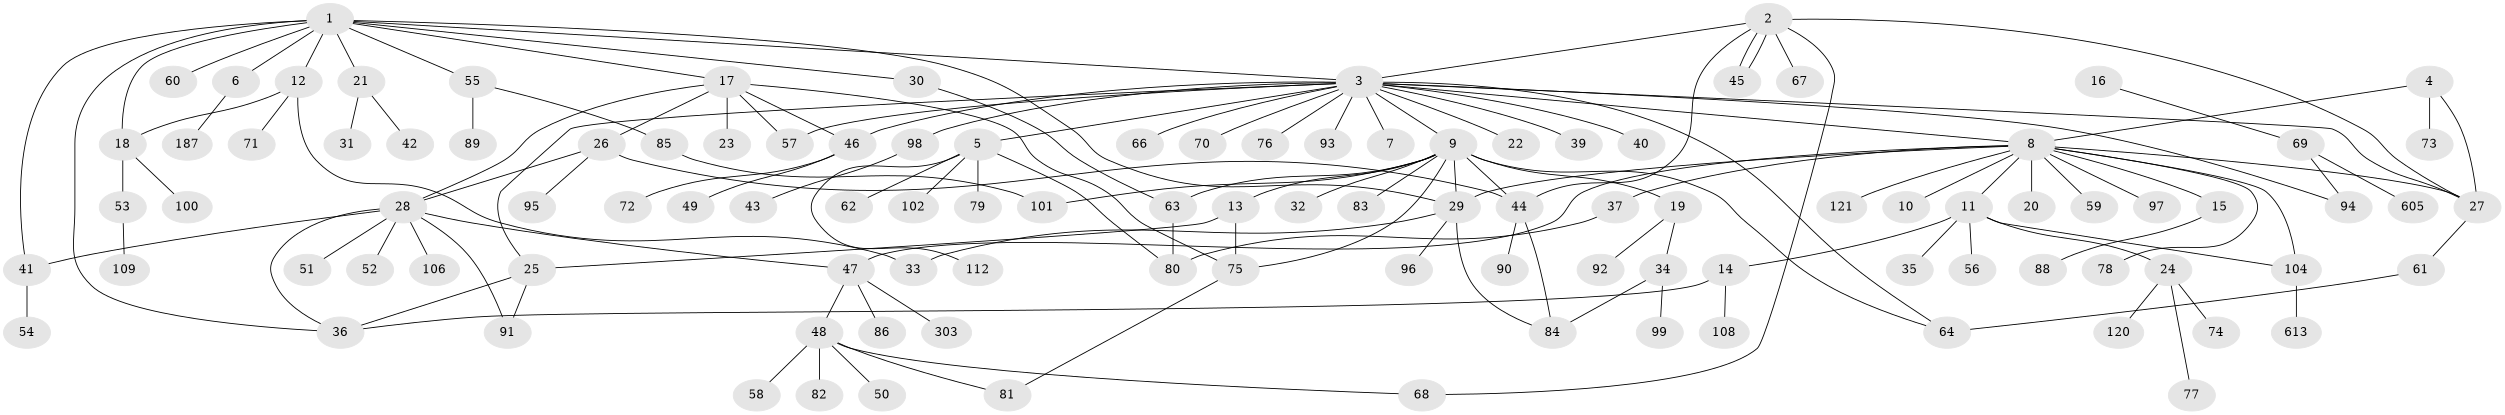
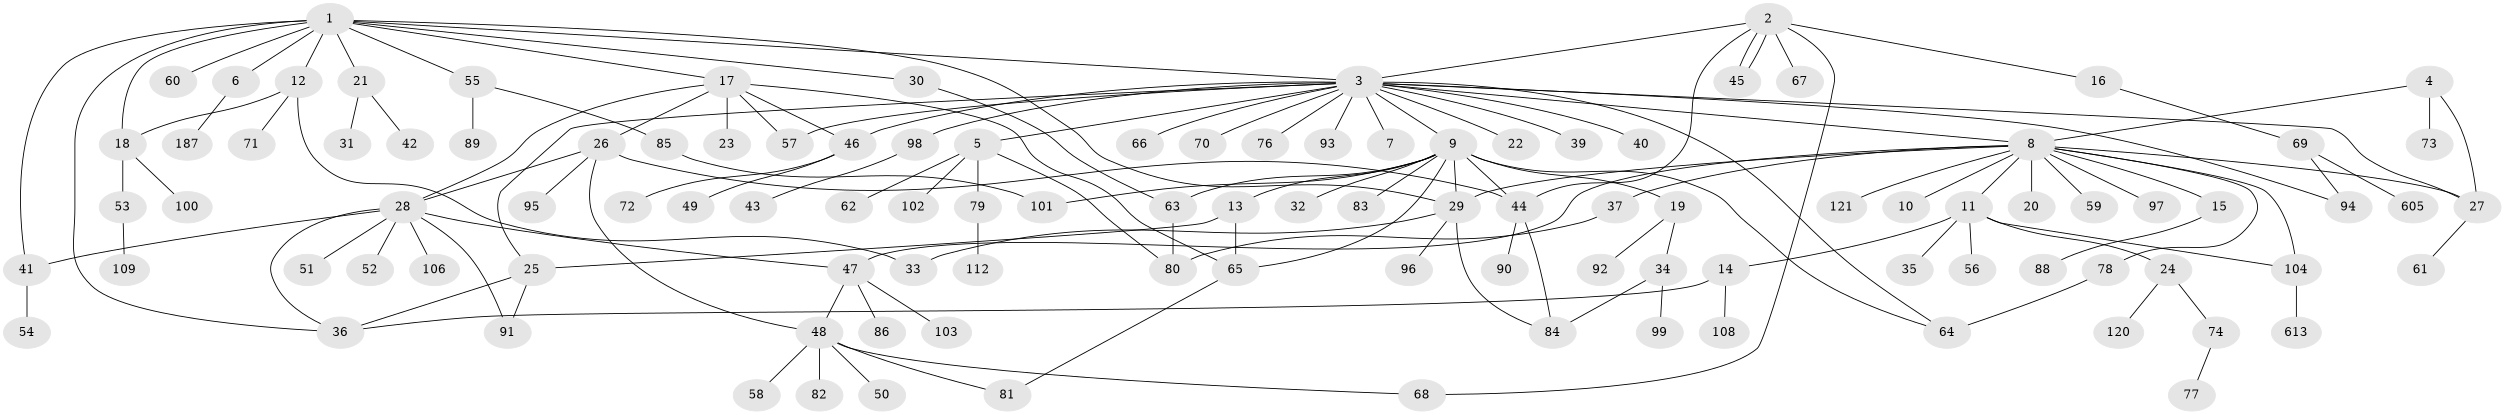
(2143, 53) -> (1934, 51)
(811, 207) -> (978, 236)
(1236, 270) -> (1236, 270)
none -> (657, 280)
(2185, 305) -> (2028, 304)
(947, 333) -> (947, 333)
(2180, 333) -> (2204, 364)
